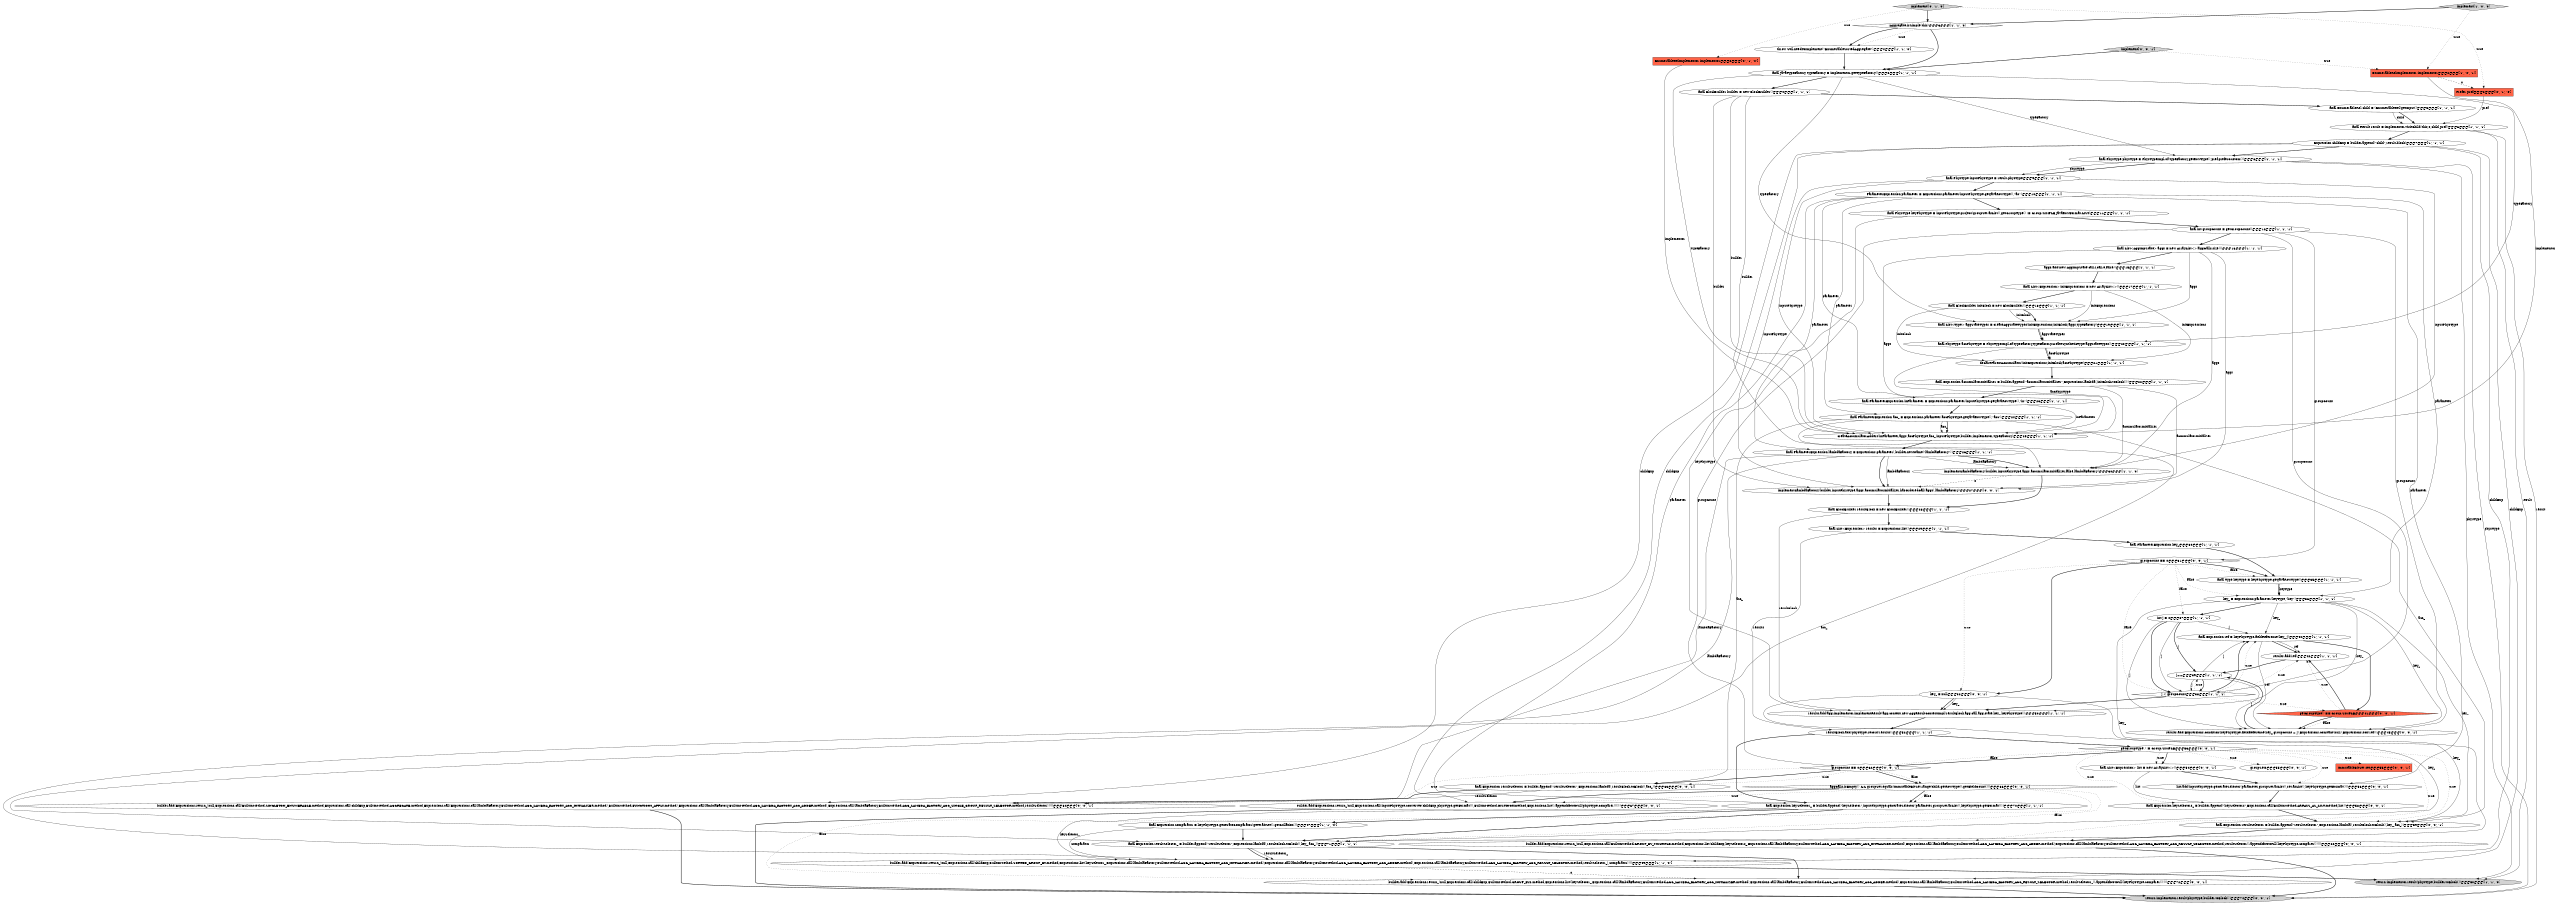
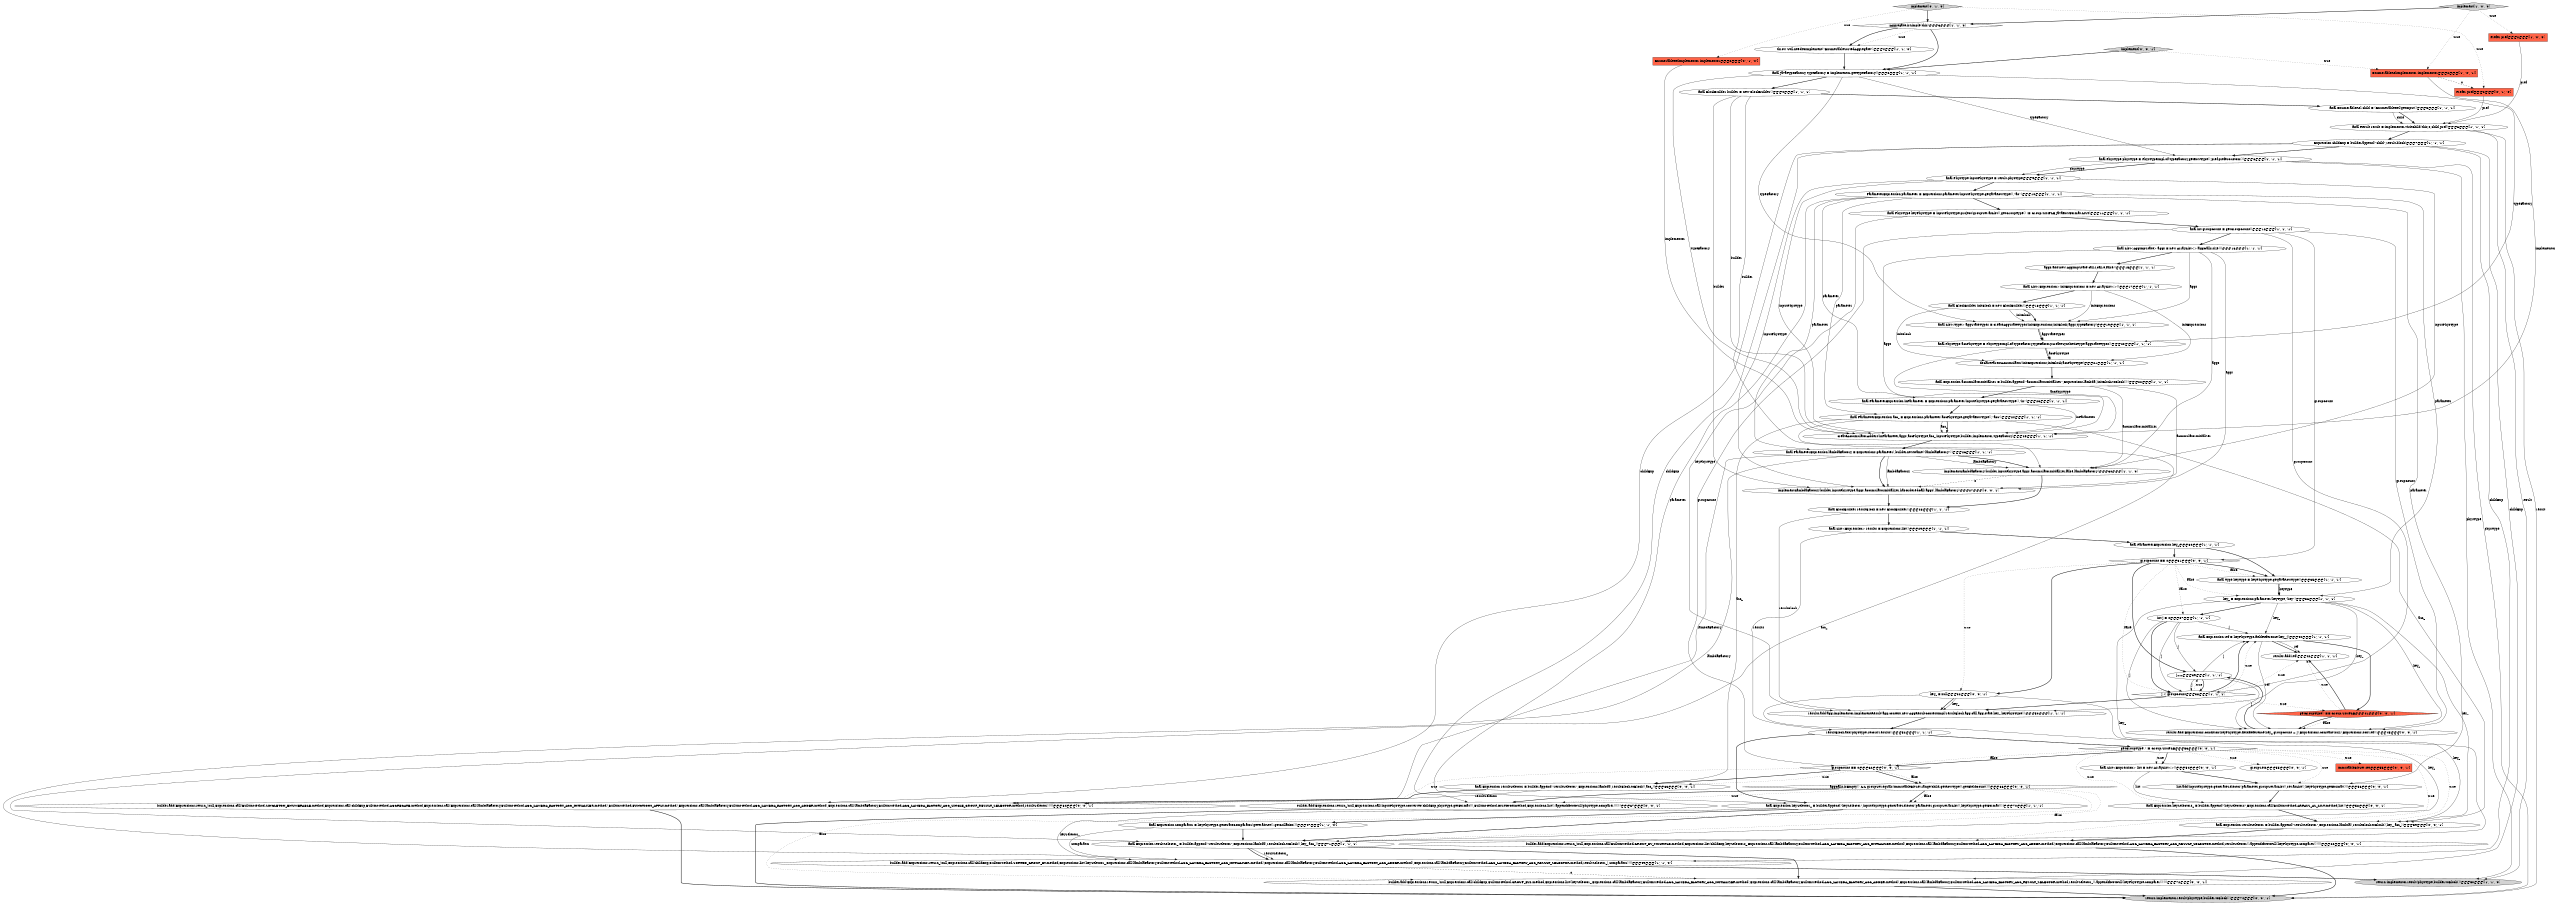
none -> (2518, 38)
none -> (2174, 552)
(2177, 648) -> (2177, 648)
(2256, 667) -> (2134, 625)
